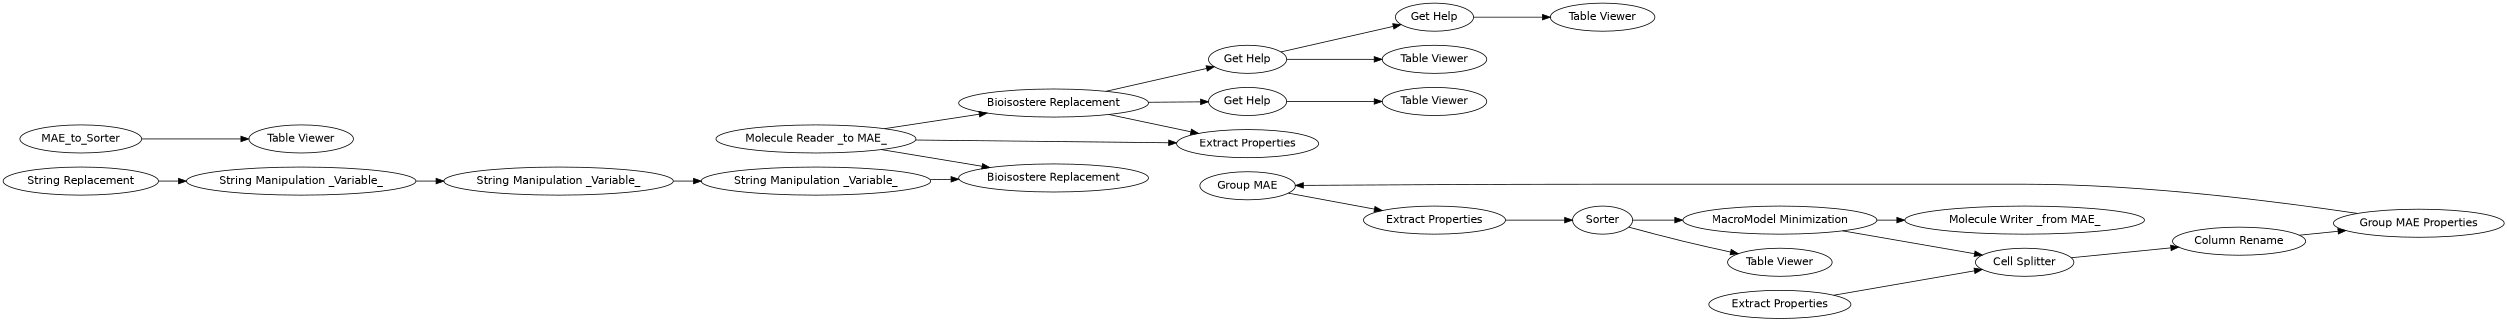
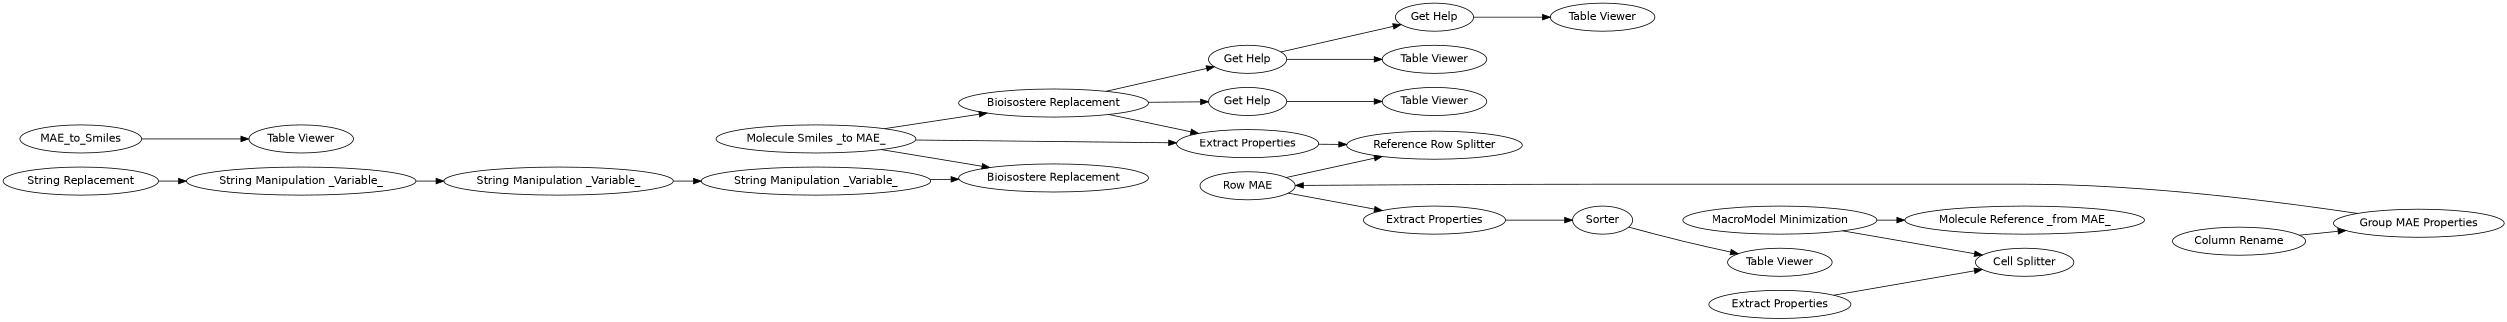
(81, 139) -> (81, 139)
(816, 139) -> (816, 139)
none -> (1435, 145)
(1248, 186) -> (1248, 186)
(1654, 220) -> none
(2025, 220) -> (2025, 220)
(2121, 253) -> none
